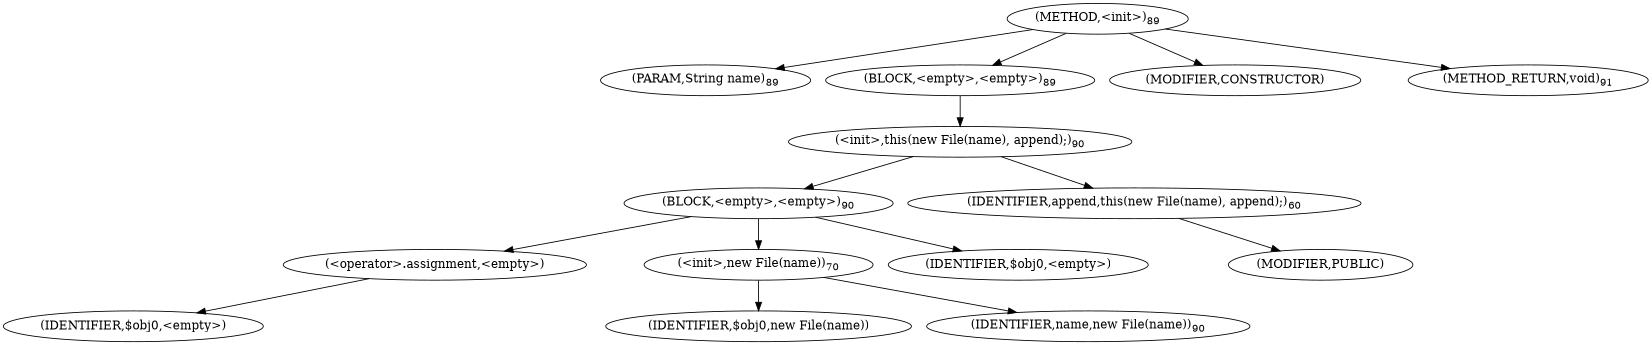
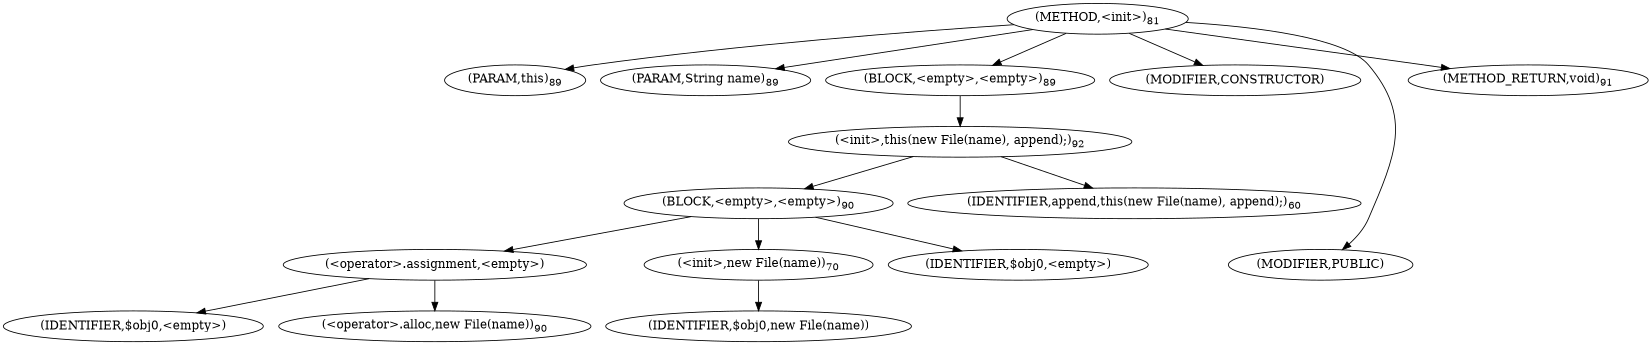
(1154, 18) -> (1154, 18)
none -> (515, 80)
(1078, 141) -> (1078, 141)
(1225, 233) -> (1371, 68)
none -> (435, 326)
(1088, 326) -> none
